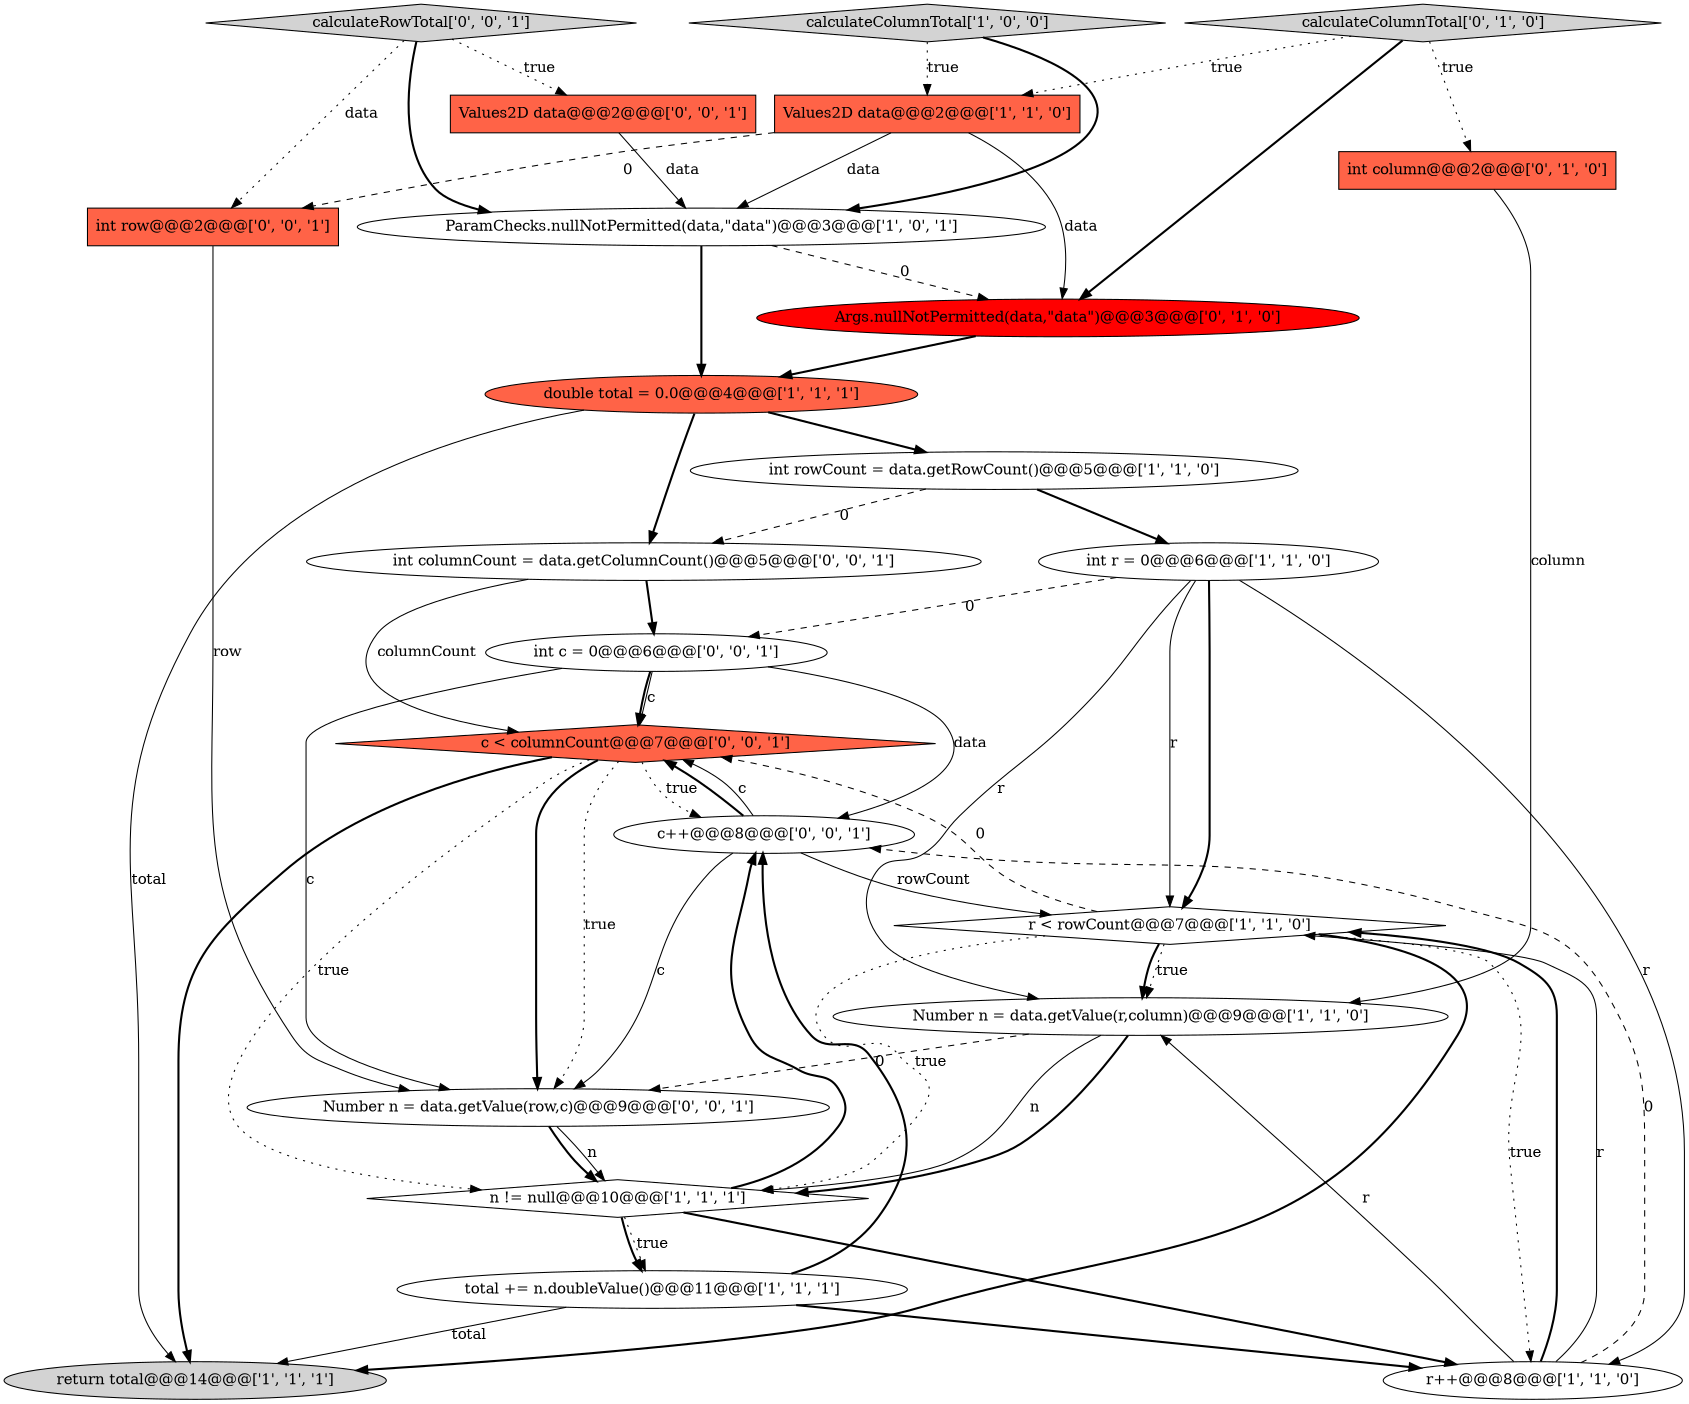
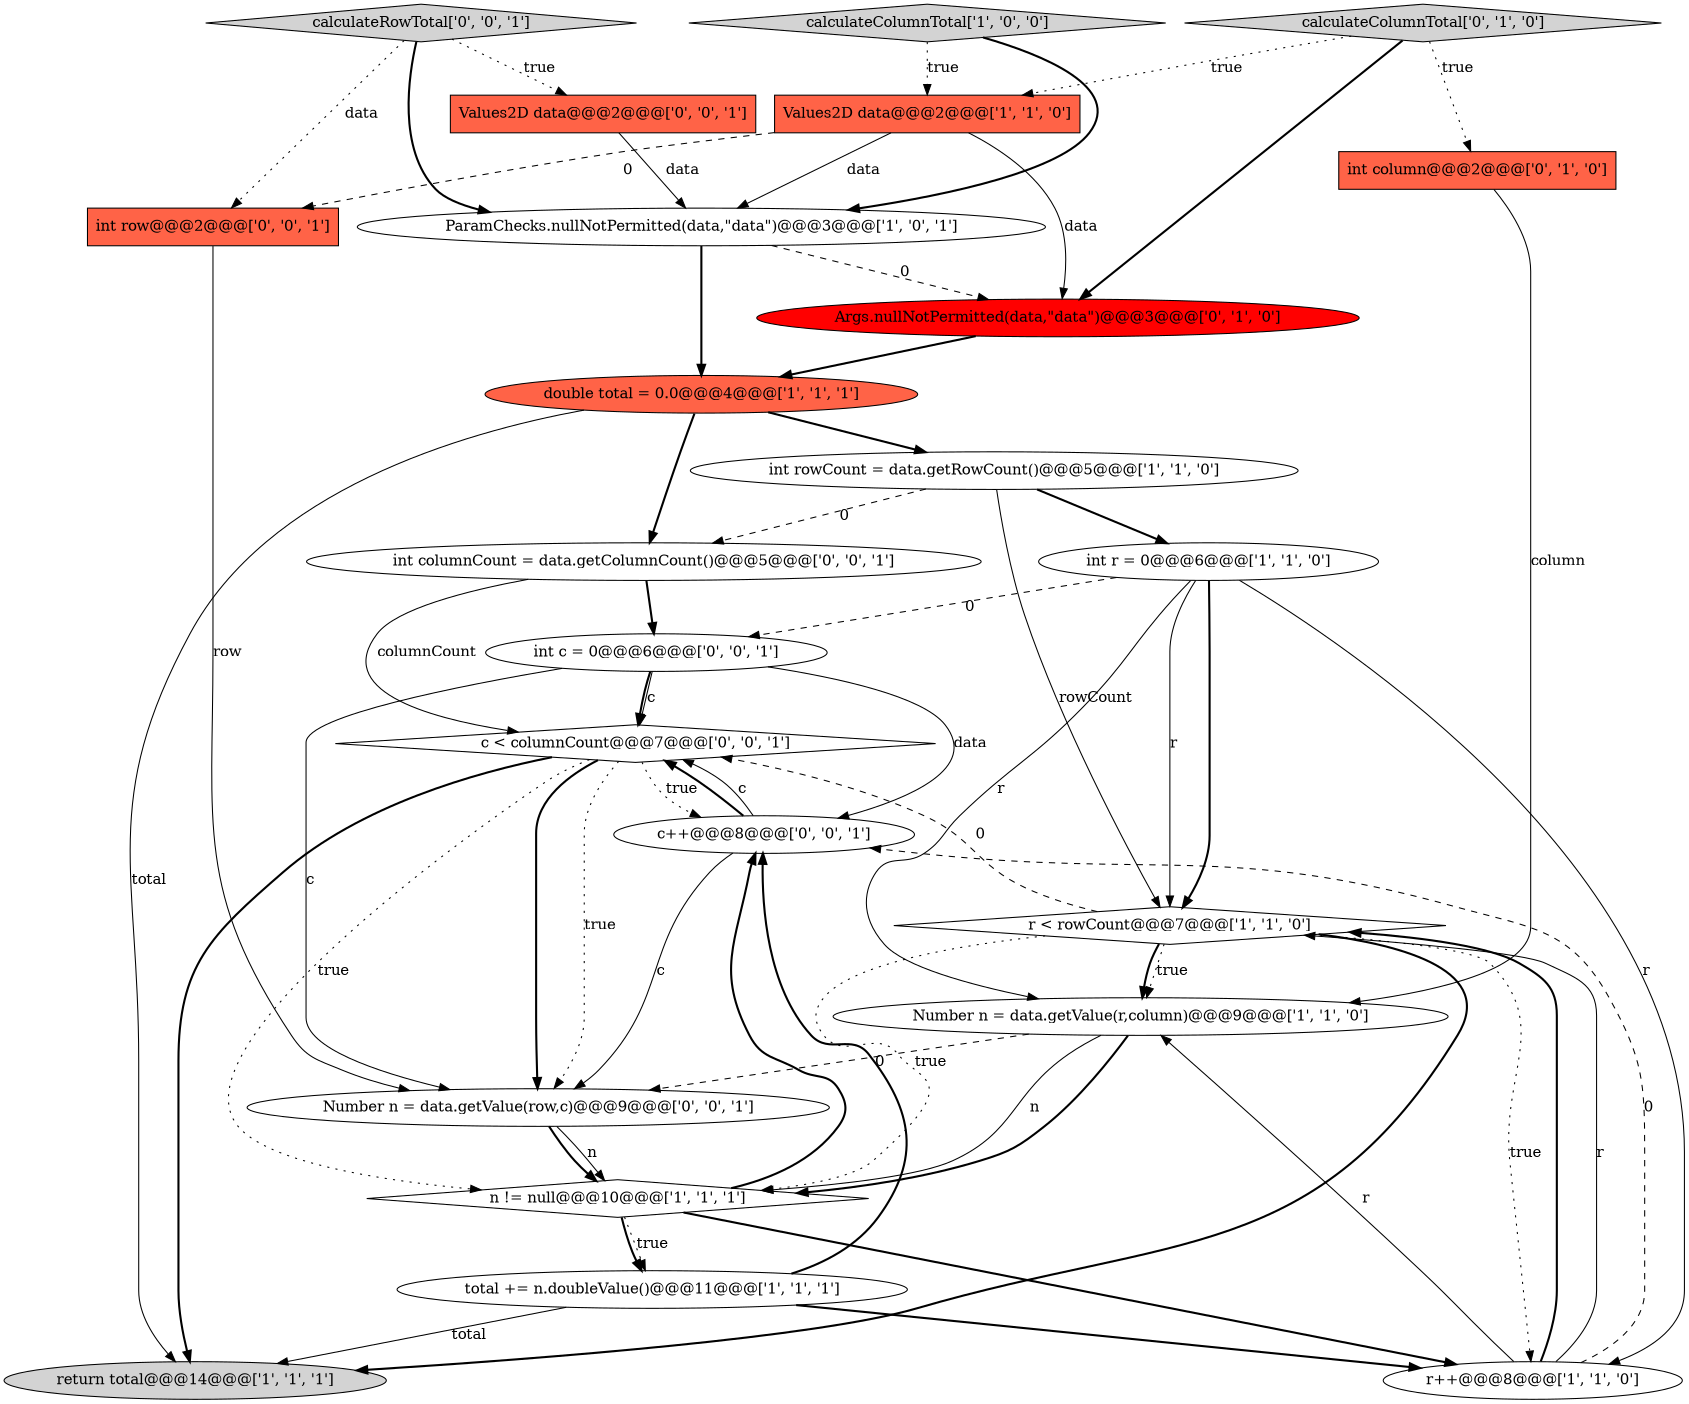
(635, 744) -> (635, 744)
(918, 893) -> (1057, 701)
